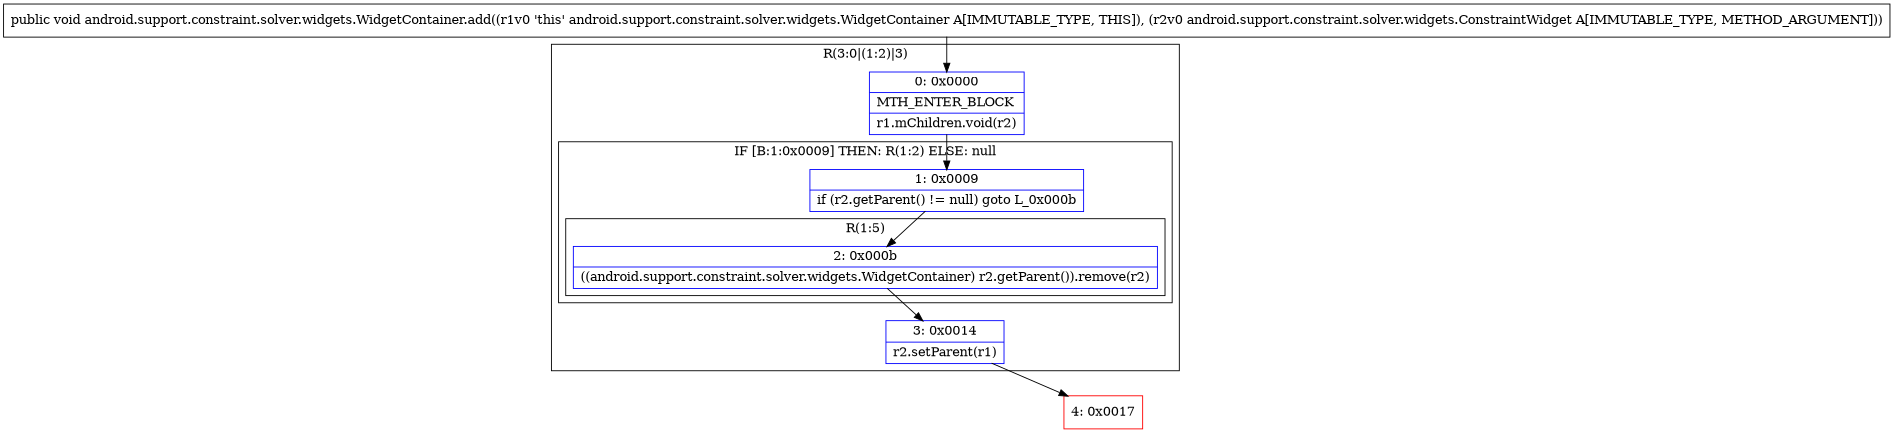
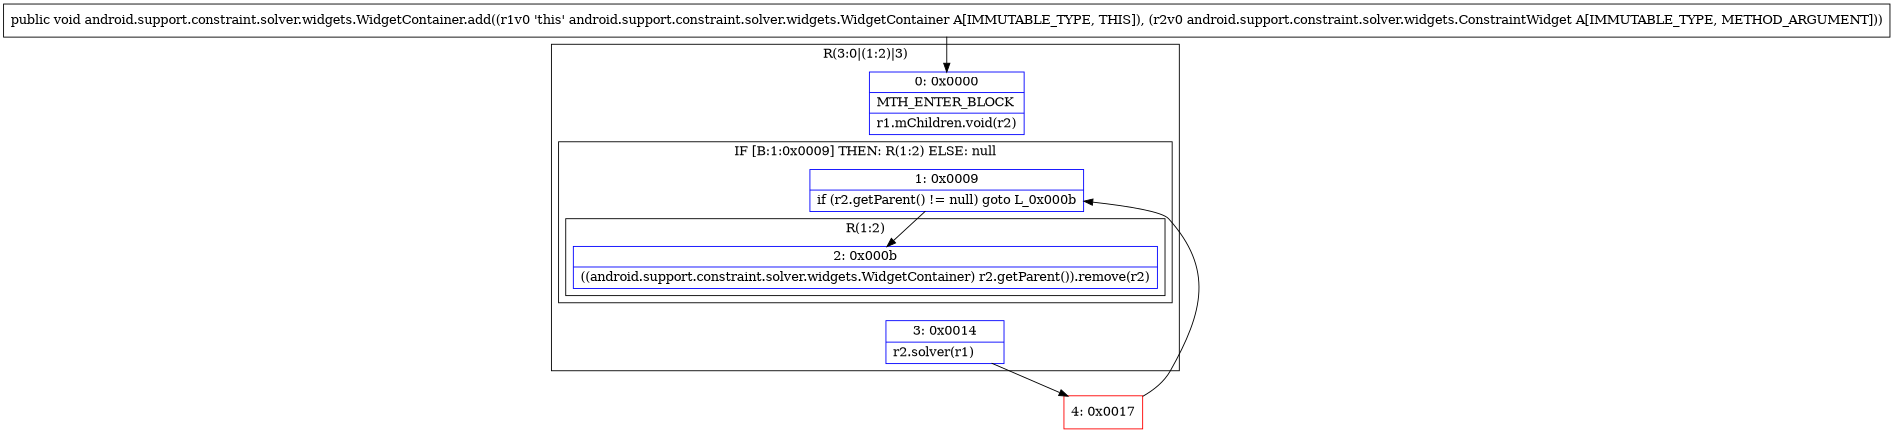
(947, 148) -> (1198, 274)
(865, 229) -> (865, 229)
(909, 308) -> none
(945, 352) -> (934, 352)
